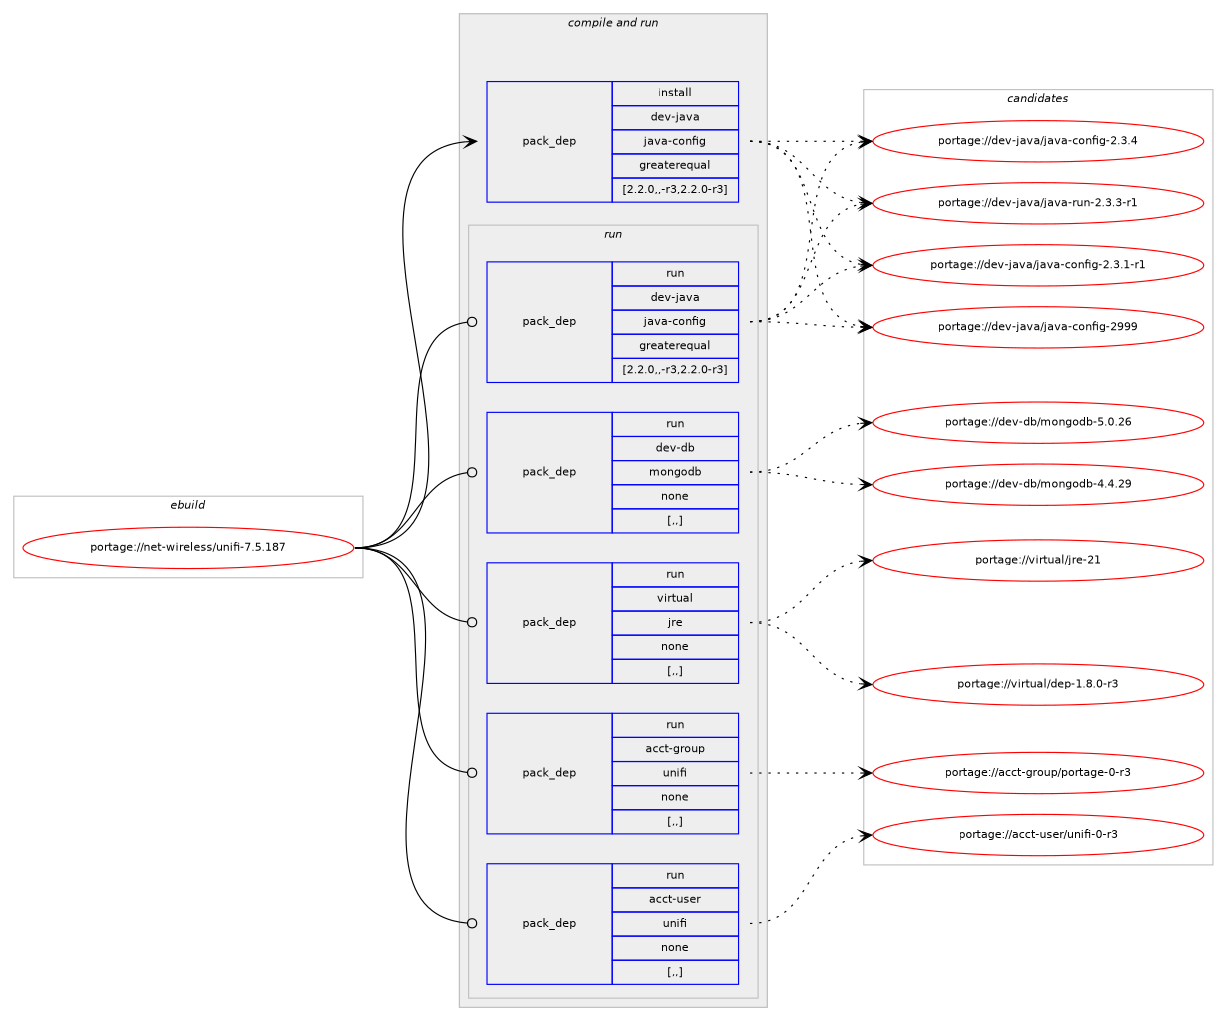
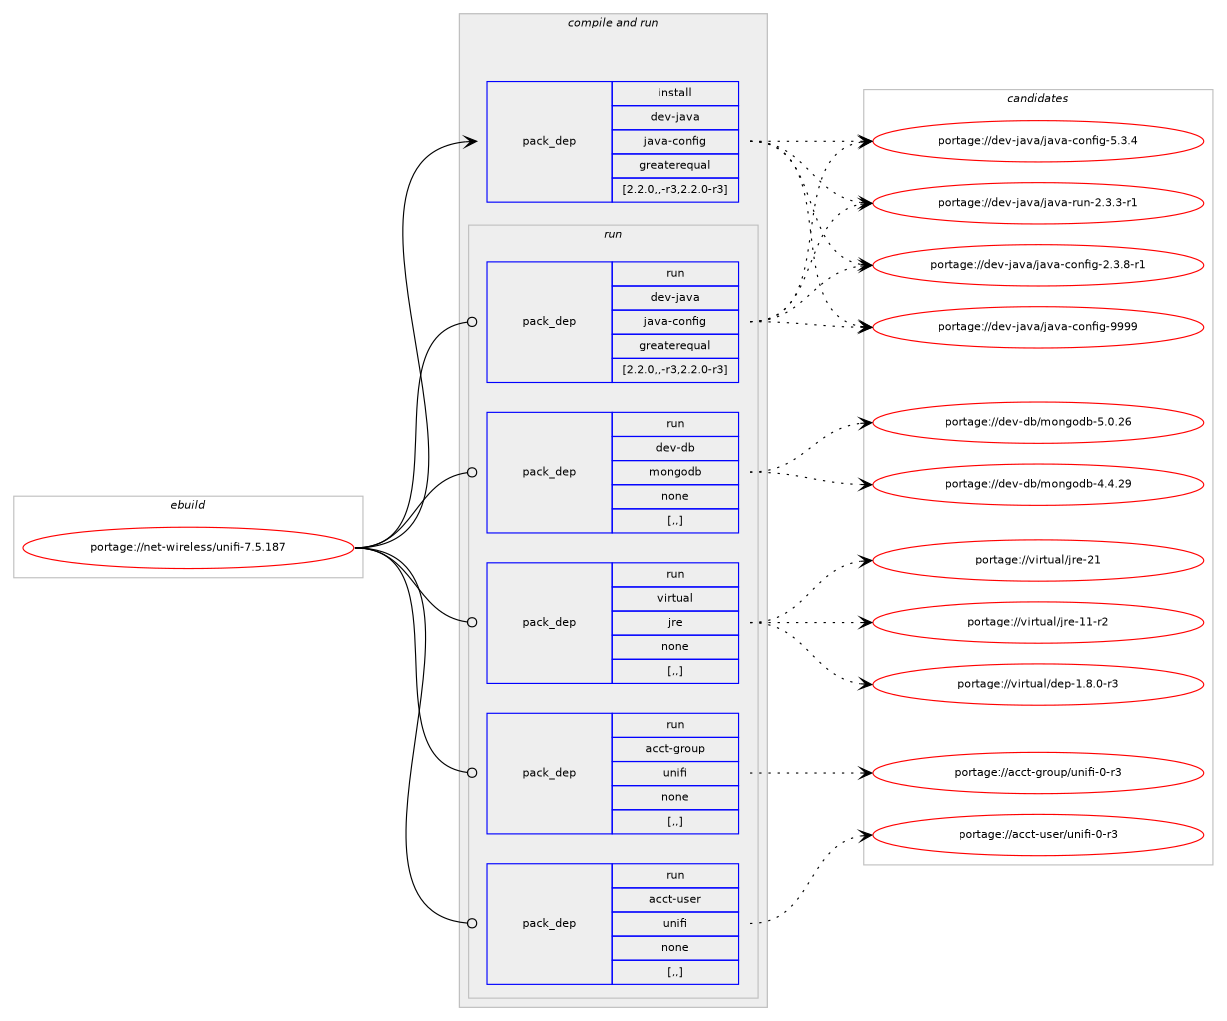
(1038, 141) -> (1038, 141)
(1038, 265) -> (1038, 265)
(1038, 327) -> (1038, 327)
none -> (1038, 623)
(1038, 773) -> (1038, 773)
